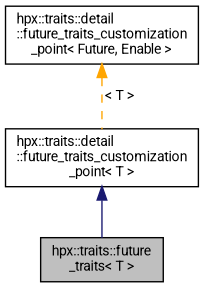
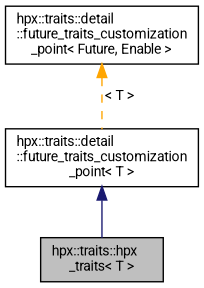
(102, 260) -> (102, 260)
